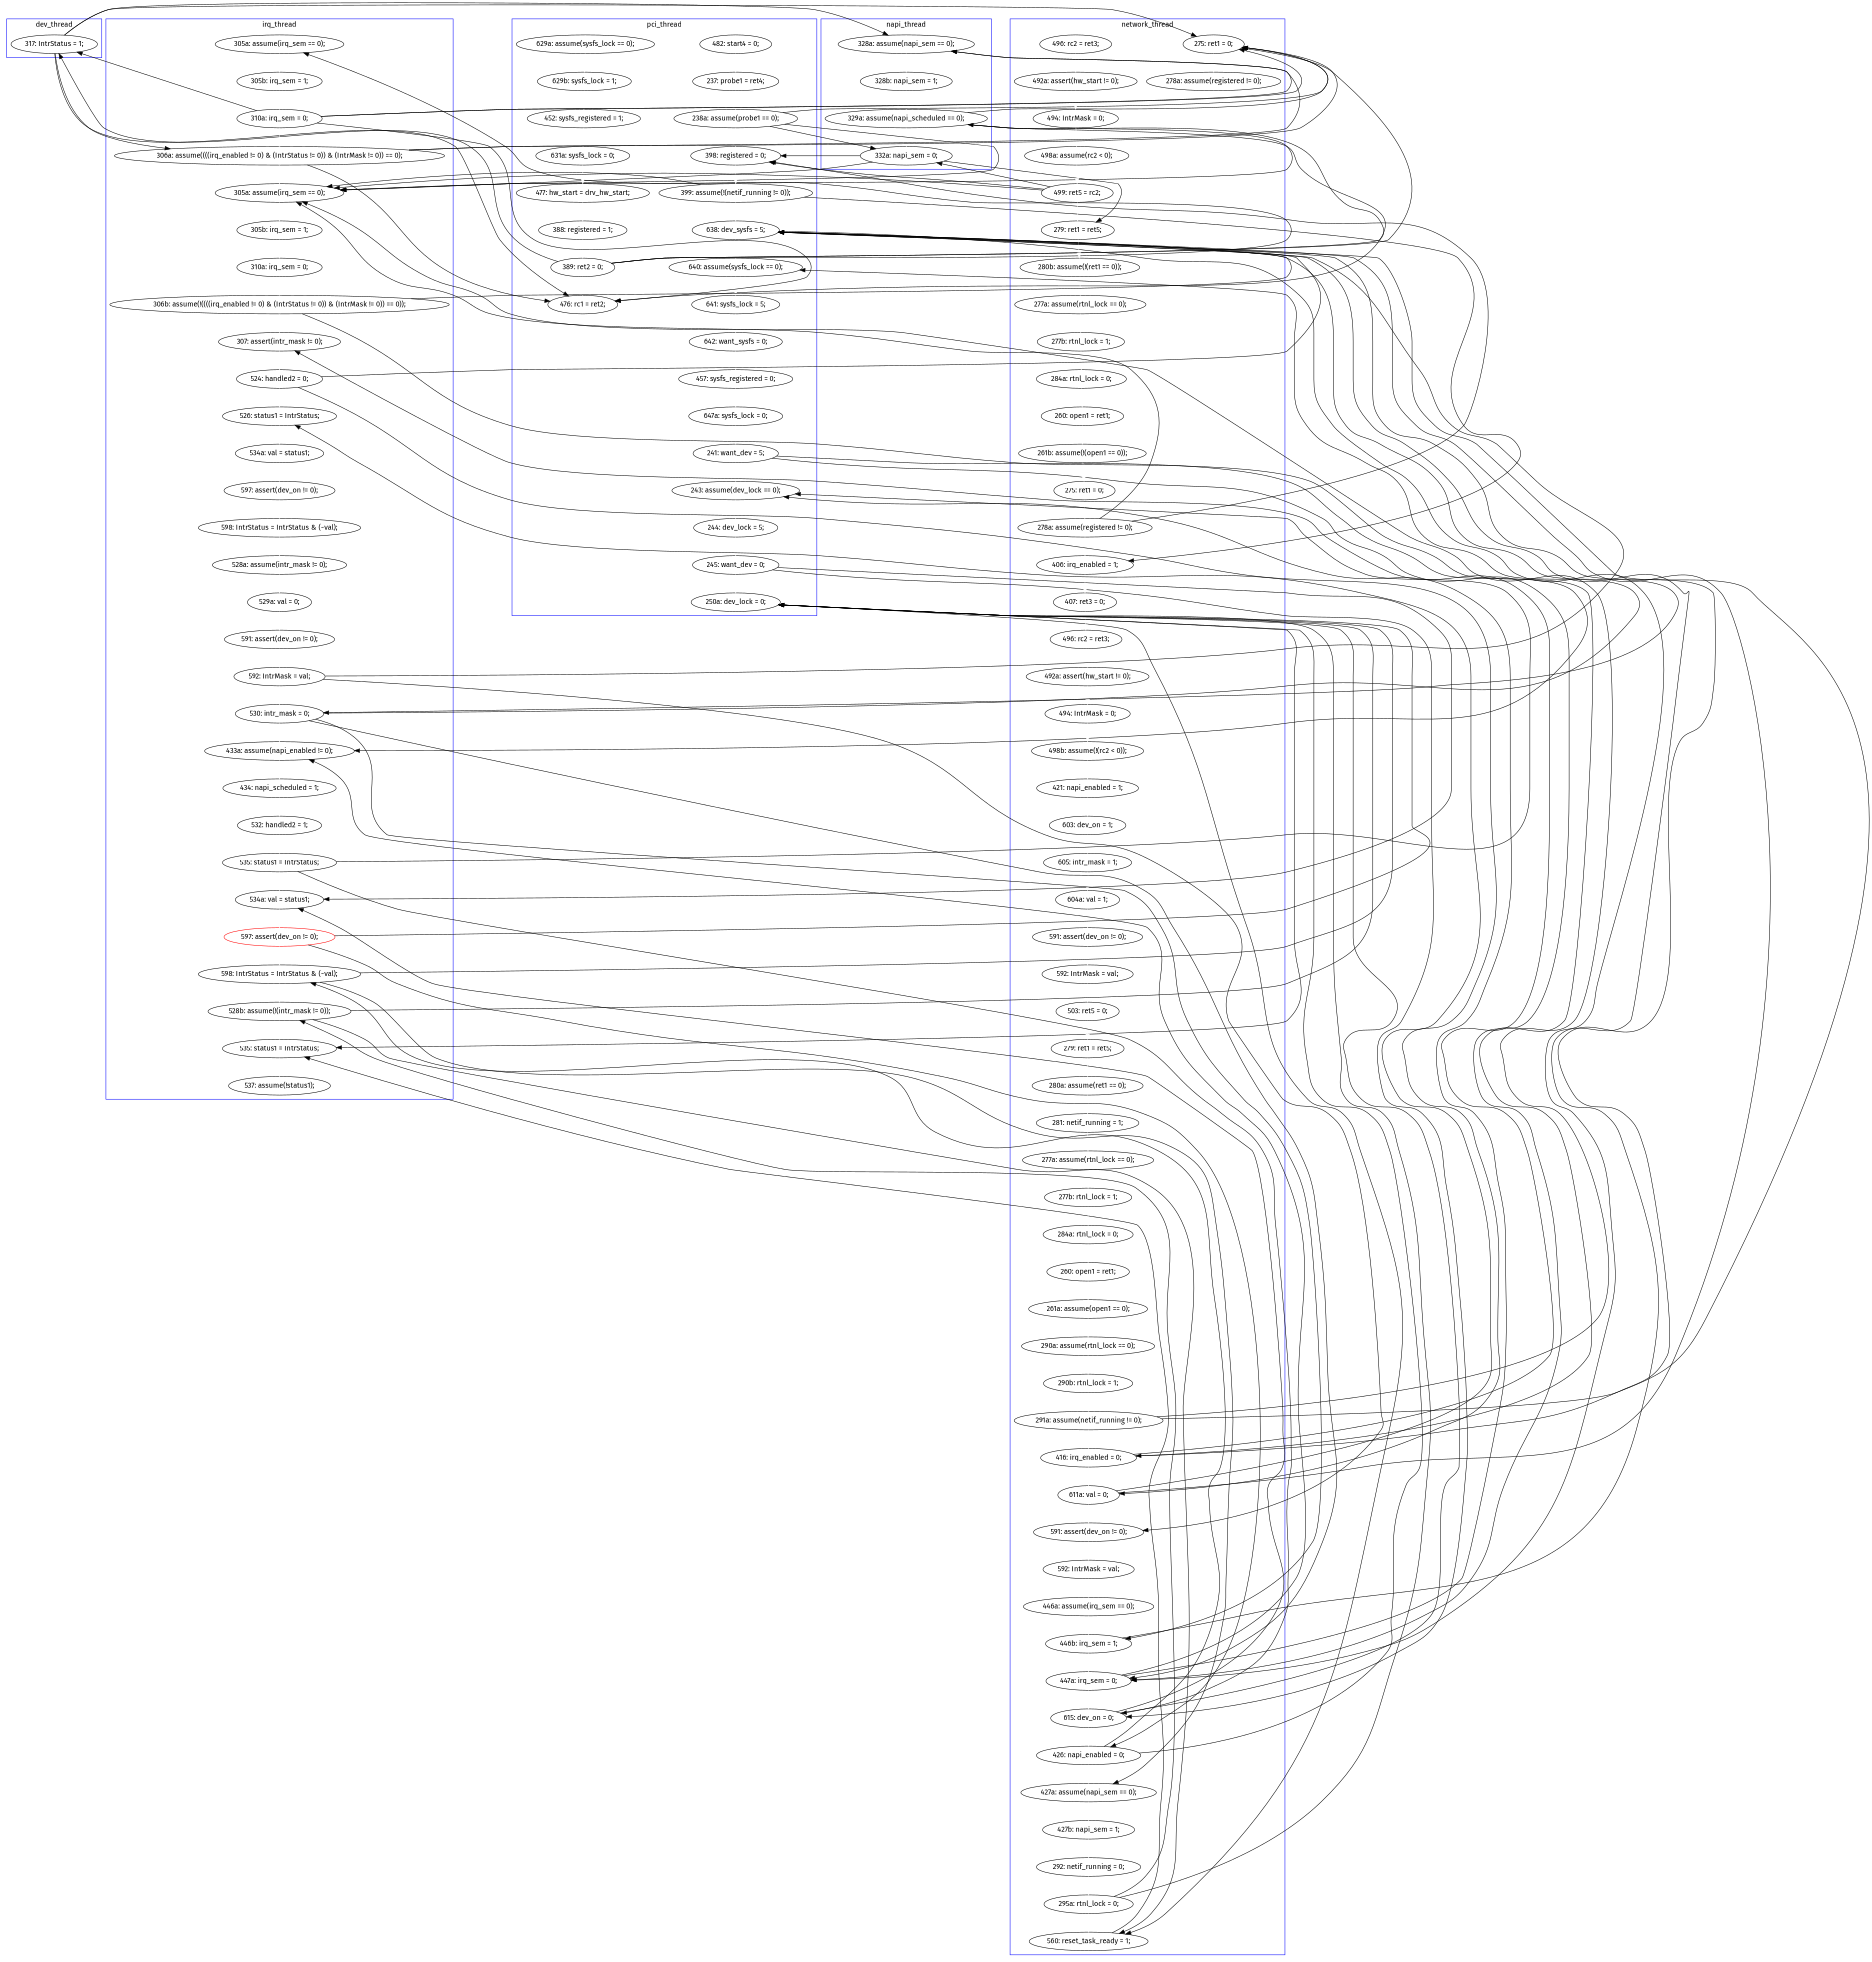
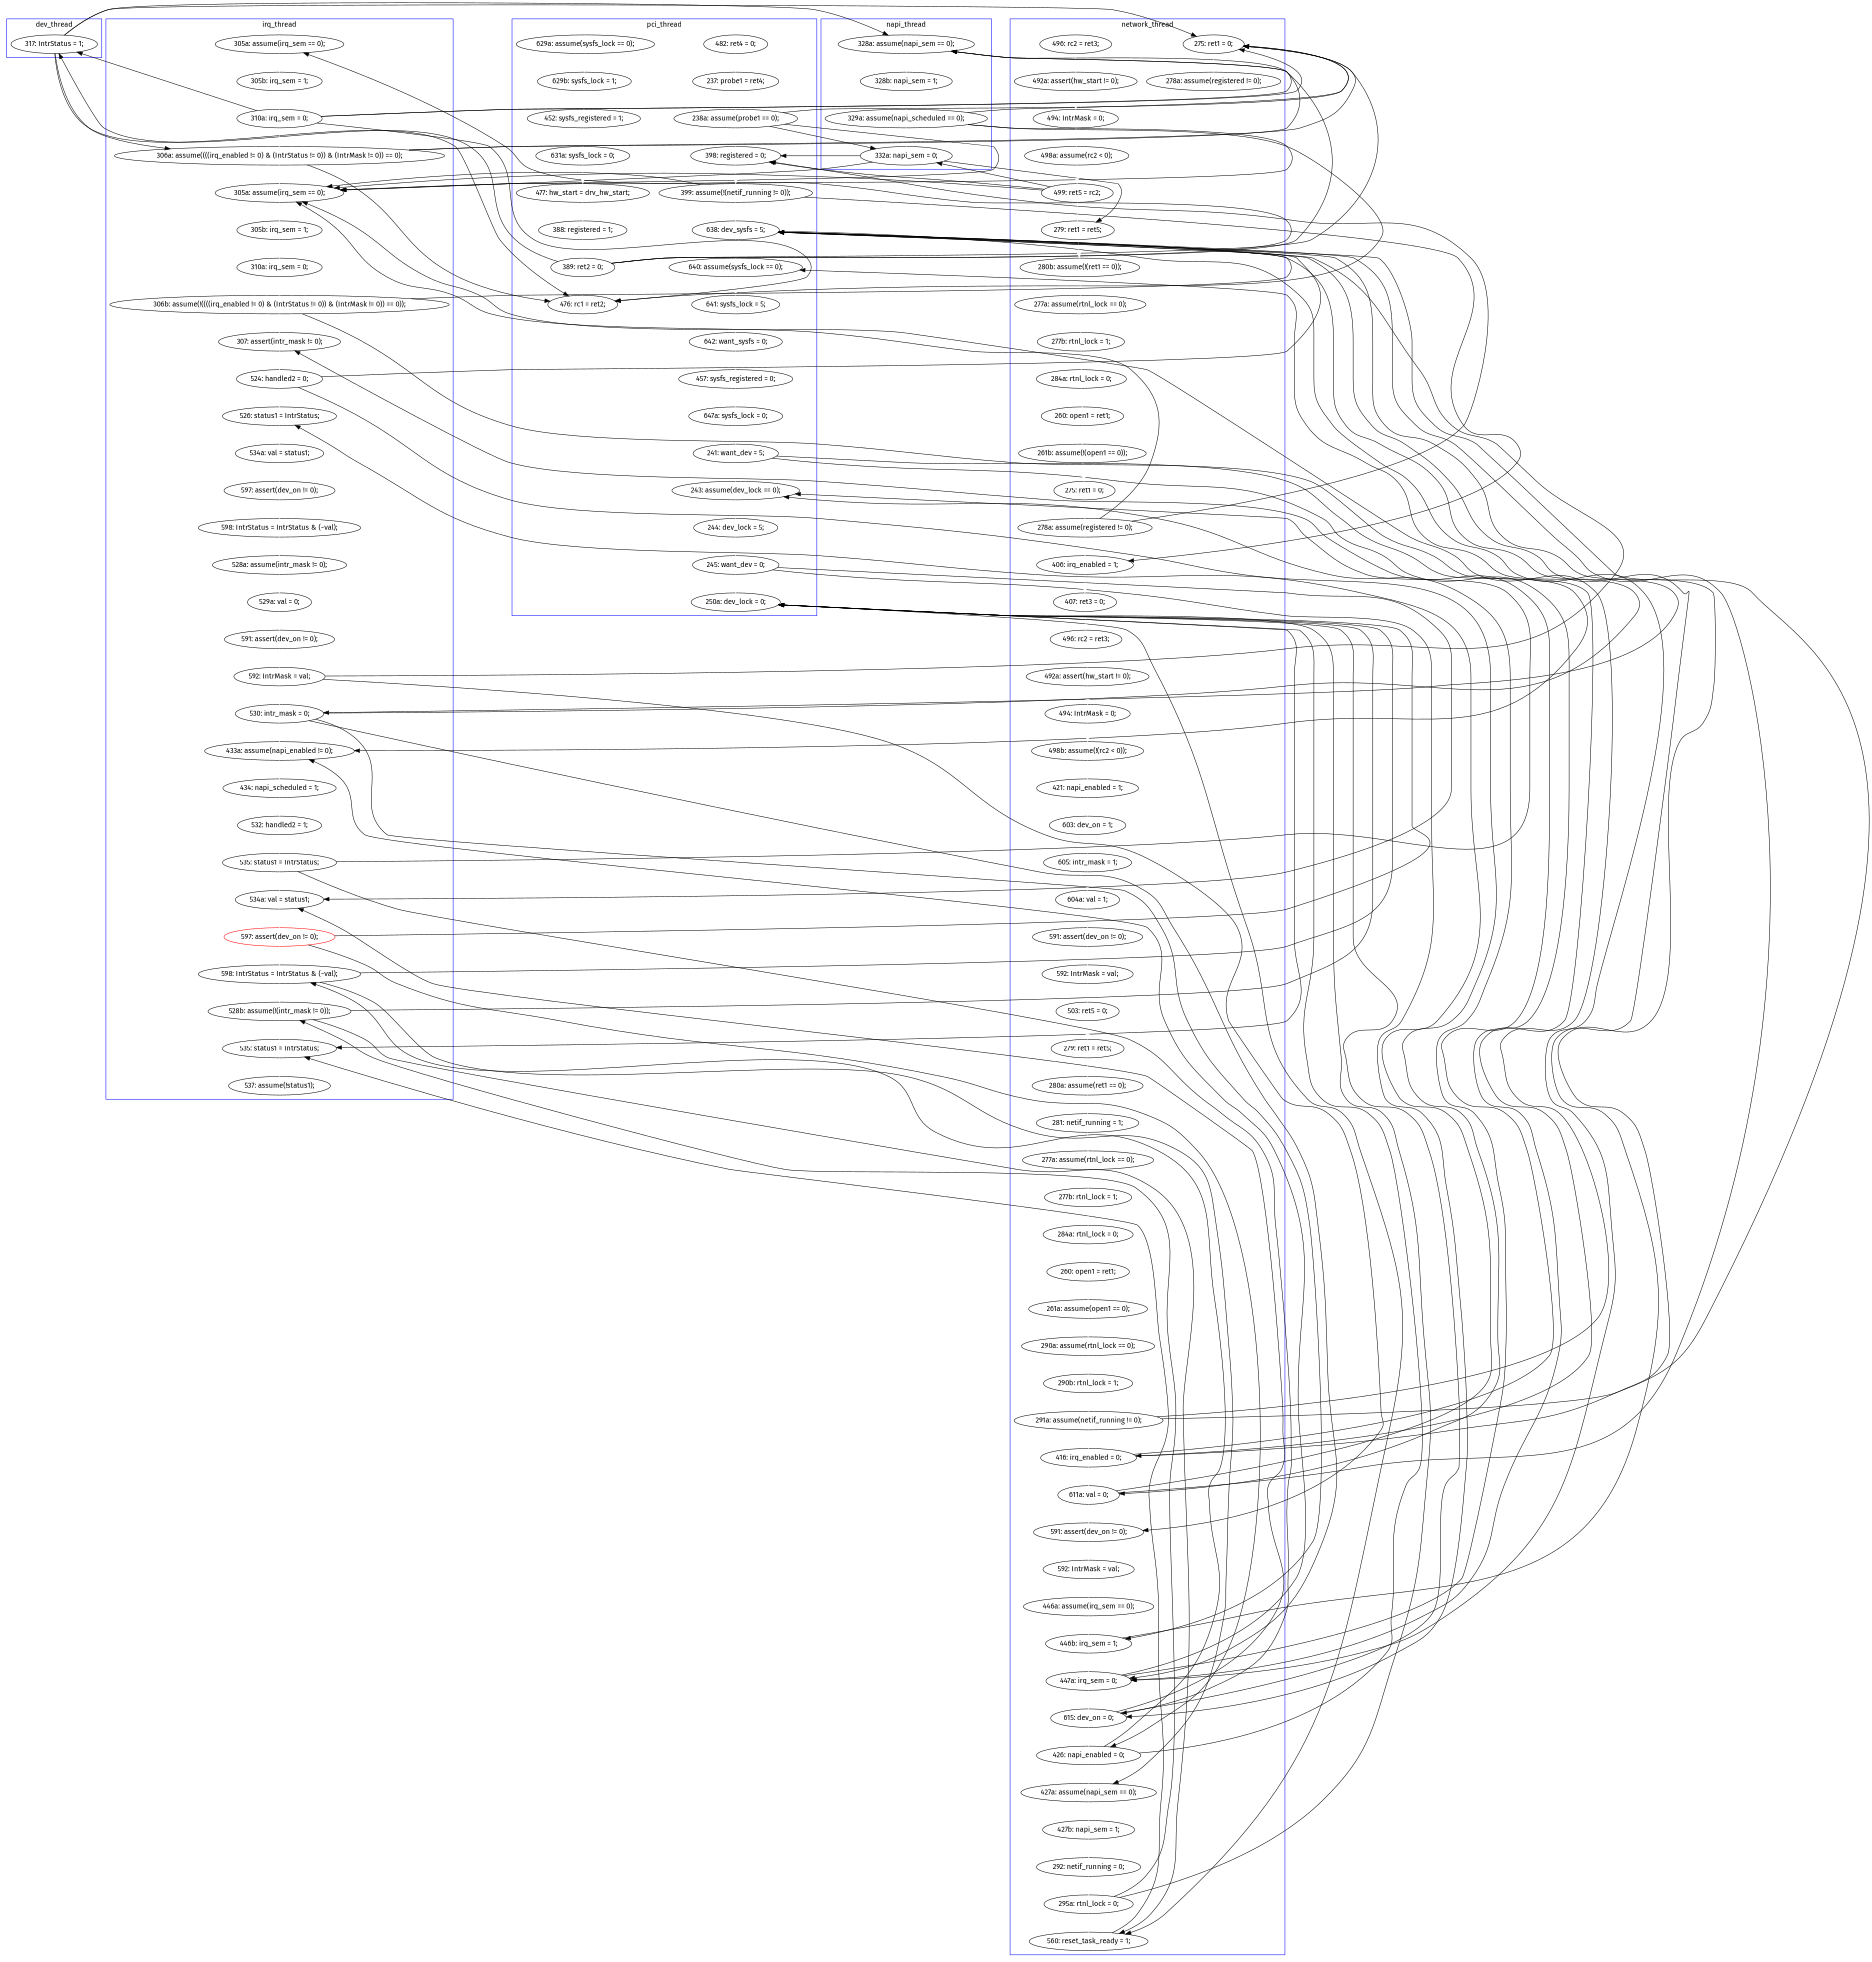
(736, 44) -> (736, 44)
(1372, 213) -> (1320, 208)
